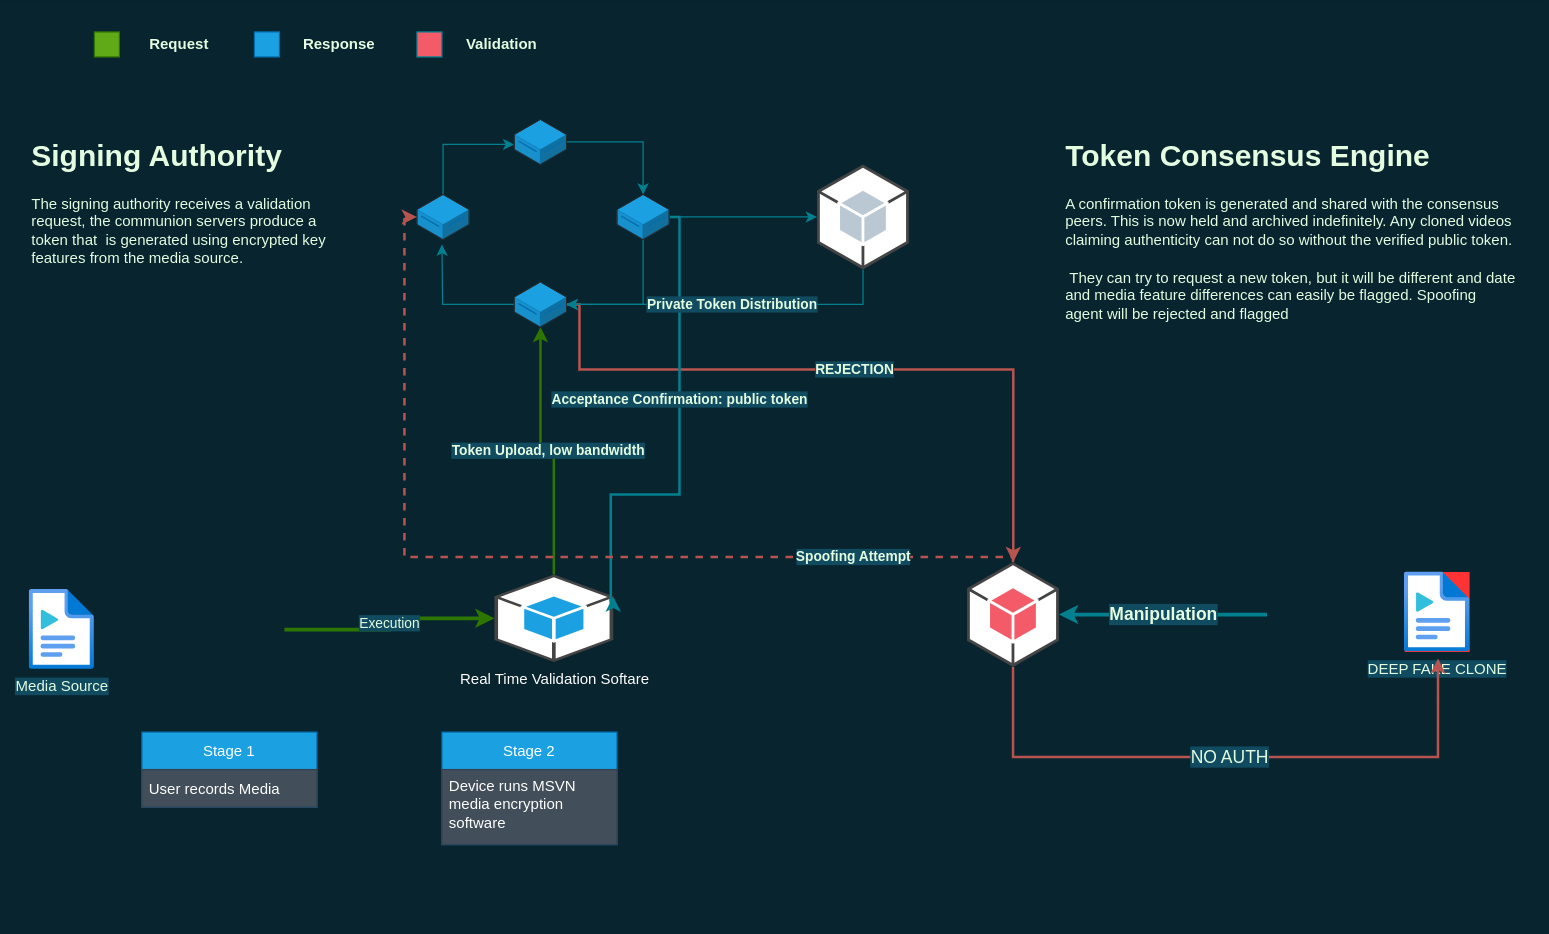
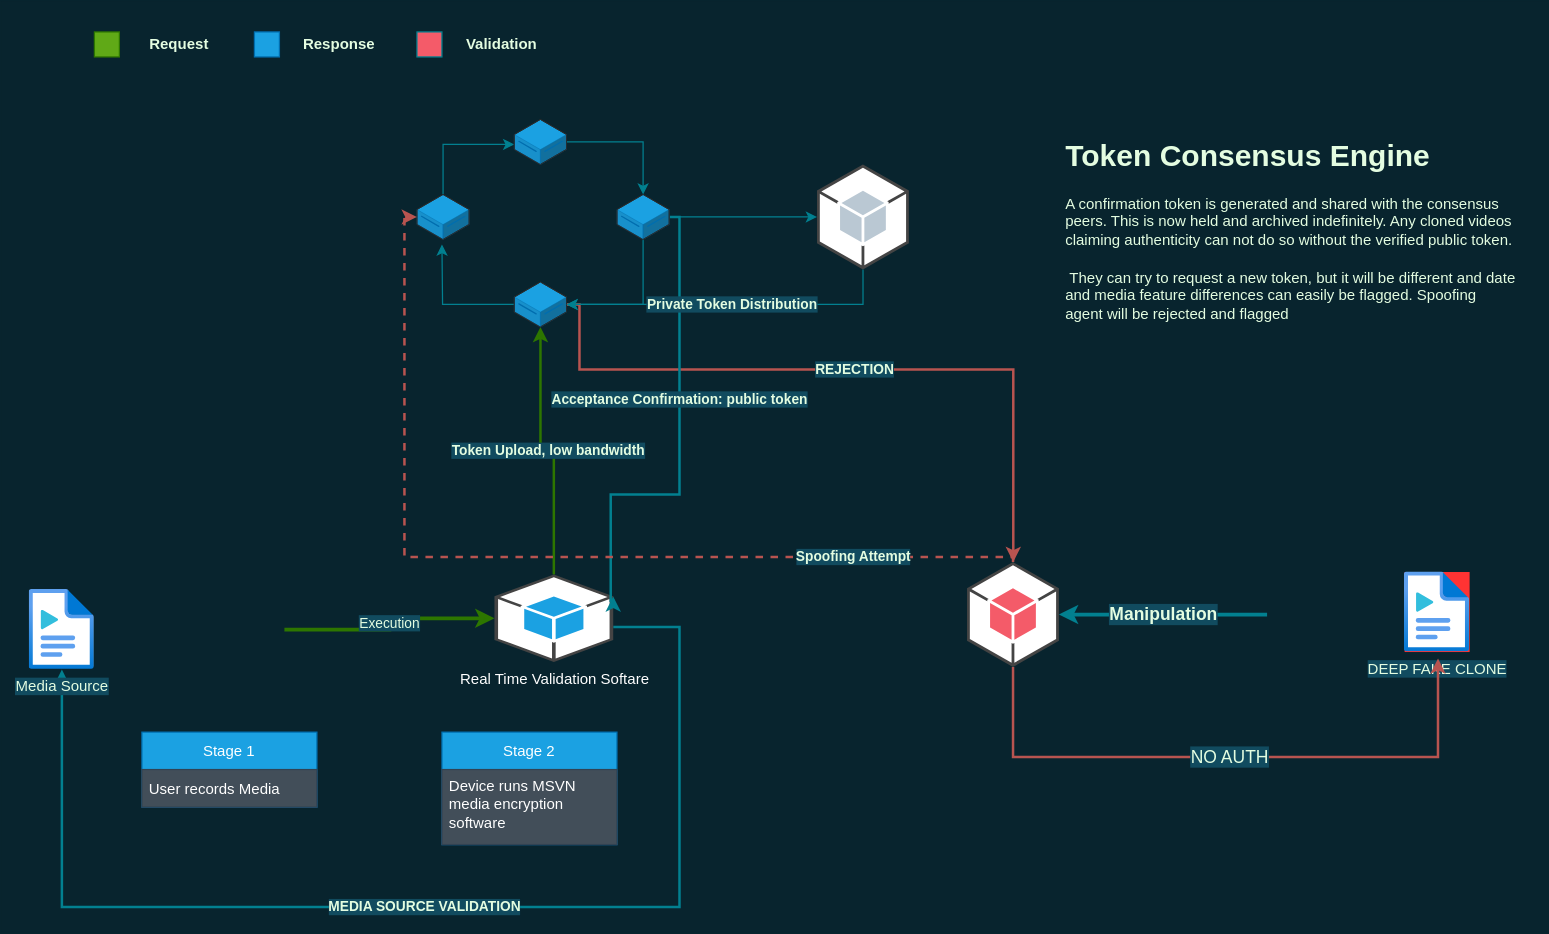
(188, 257) -> none
none -> (424, 907)
